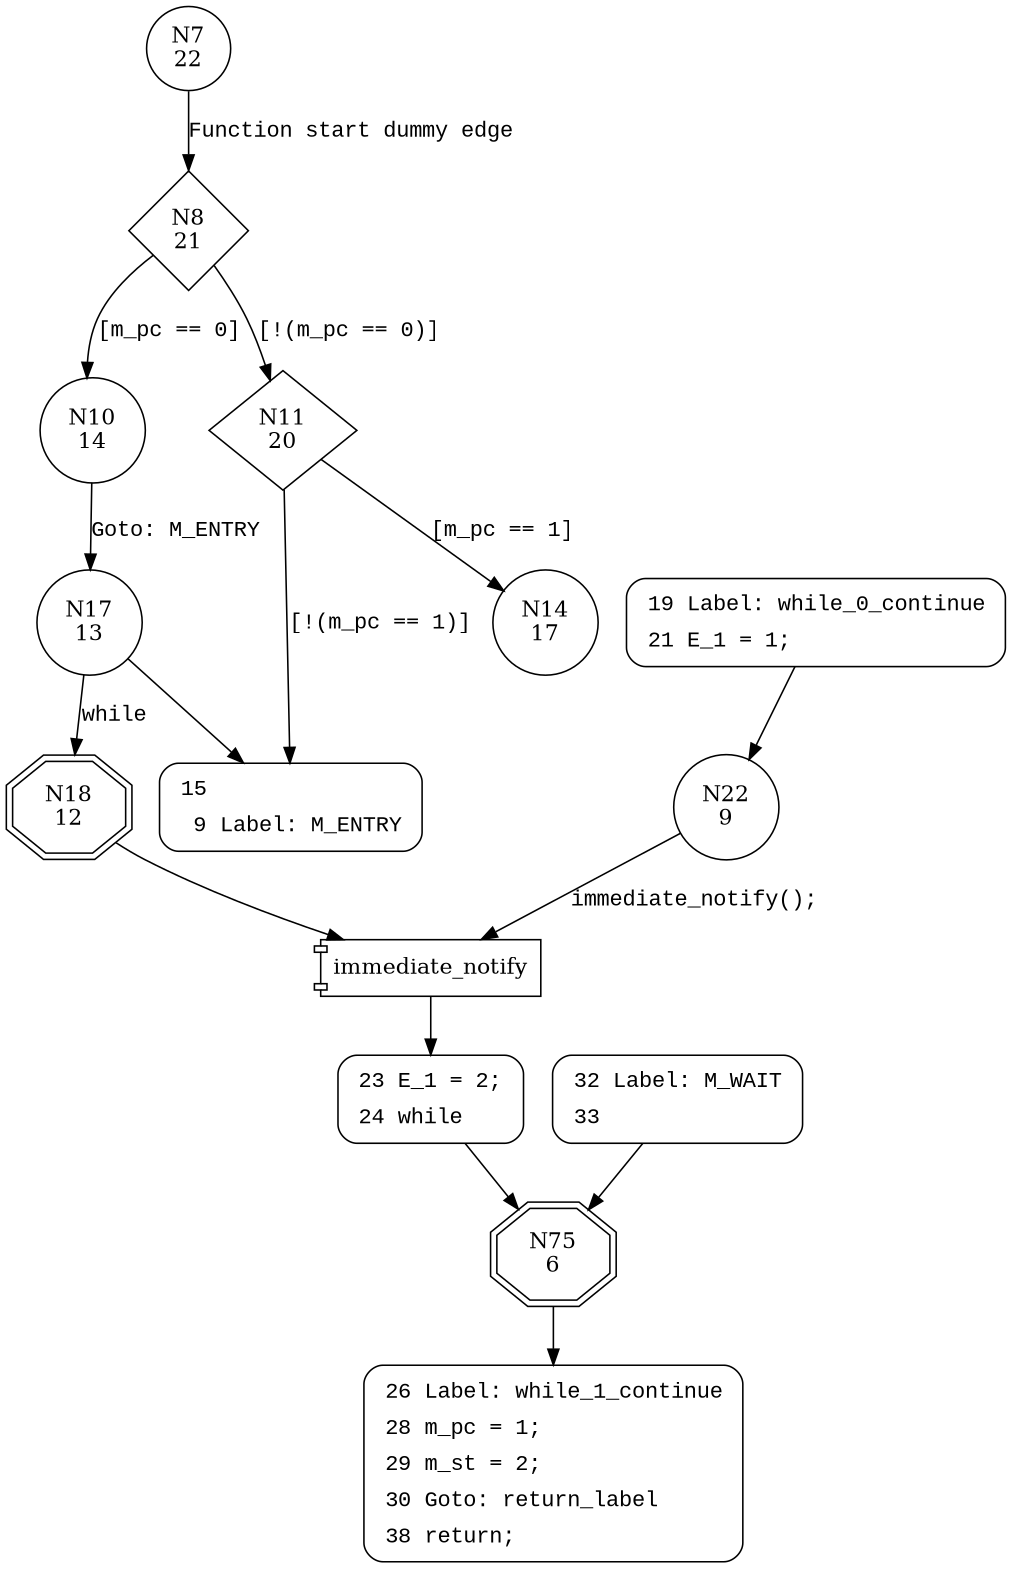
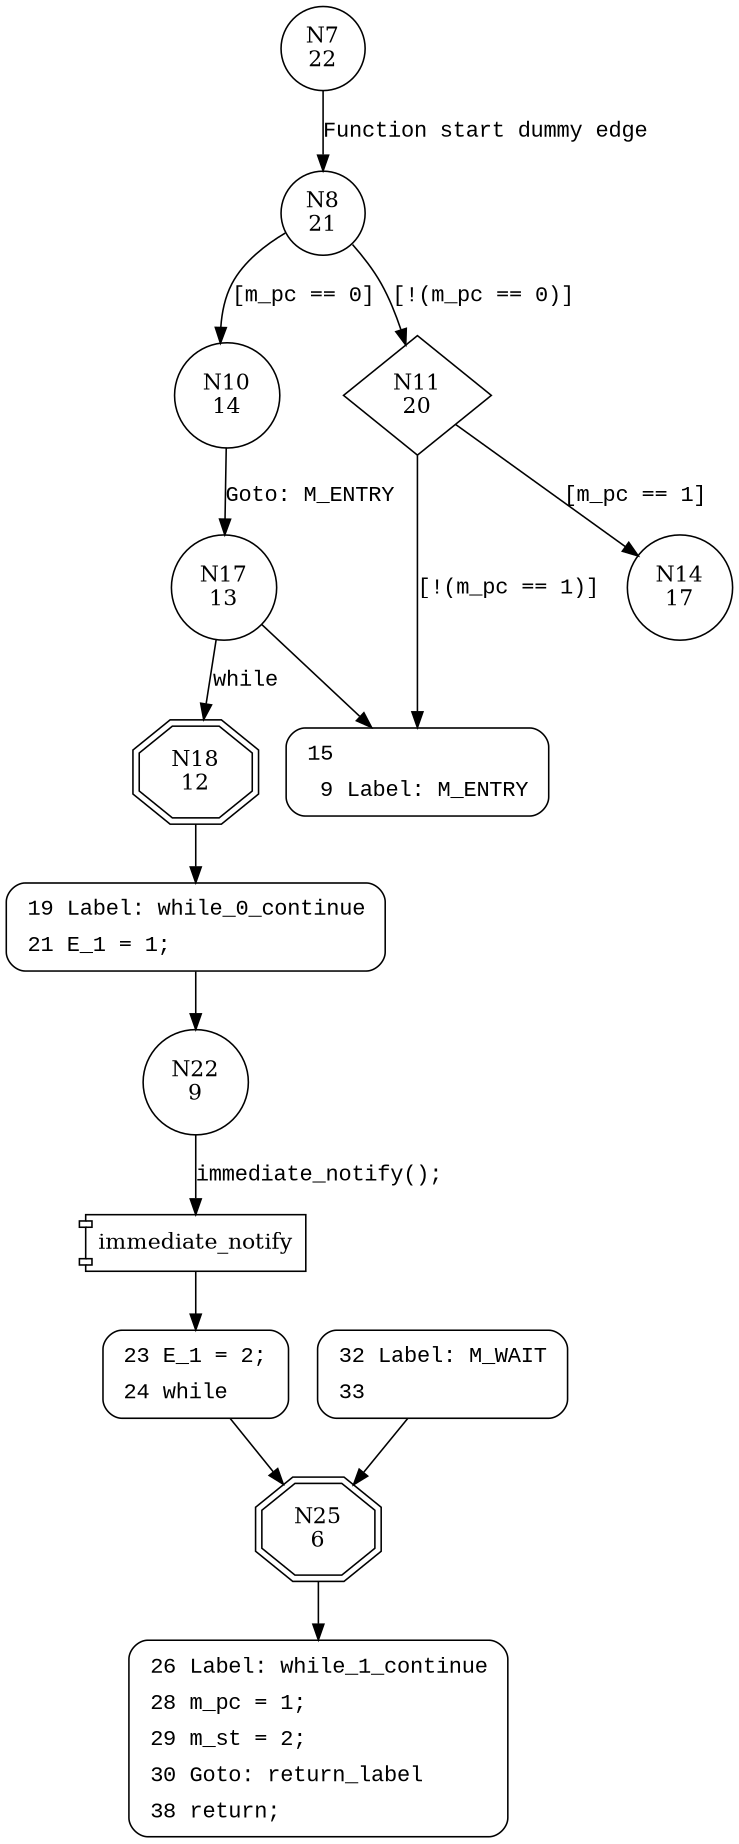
(189, 231) -> (323, 213)
(220, 894) -> (196, 846)
(553, 1254) -> (318, 1529)
